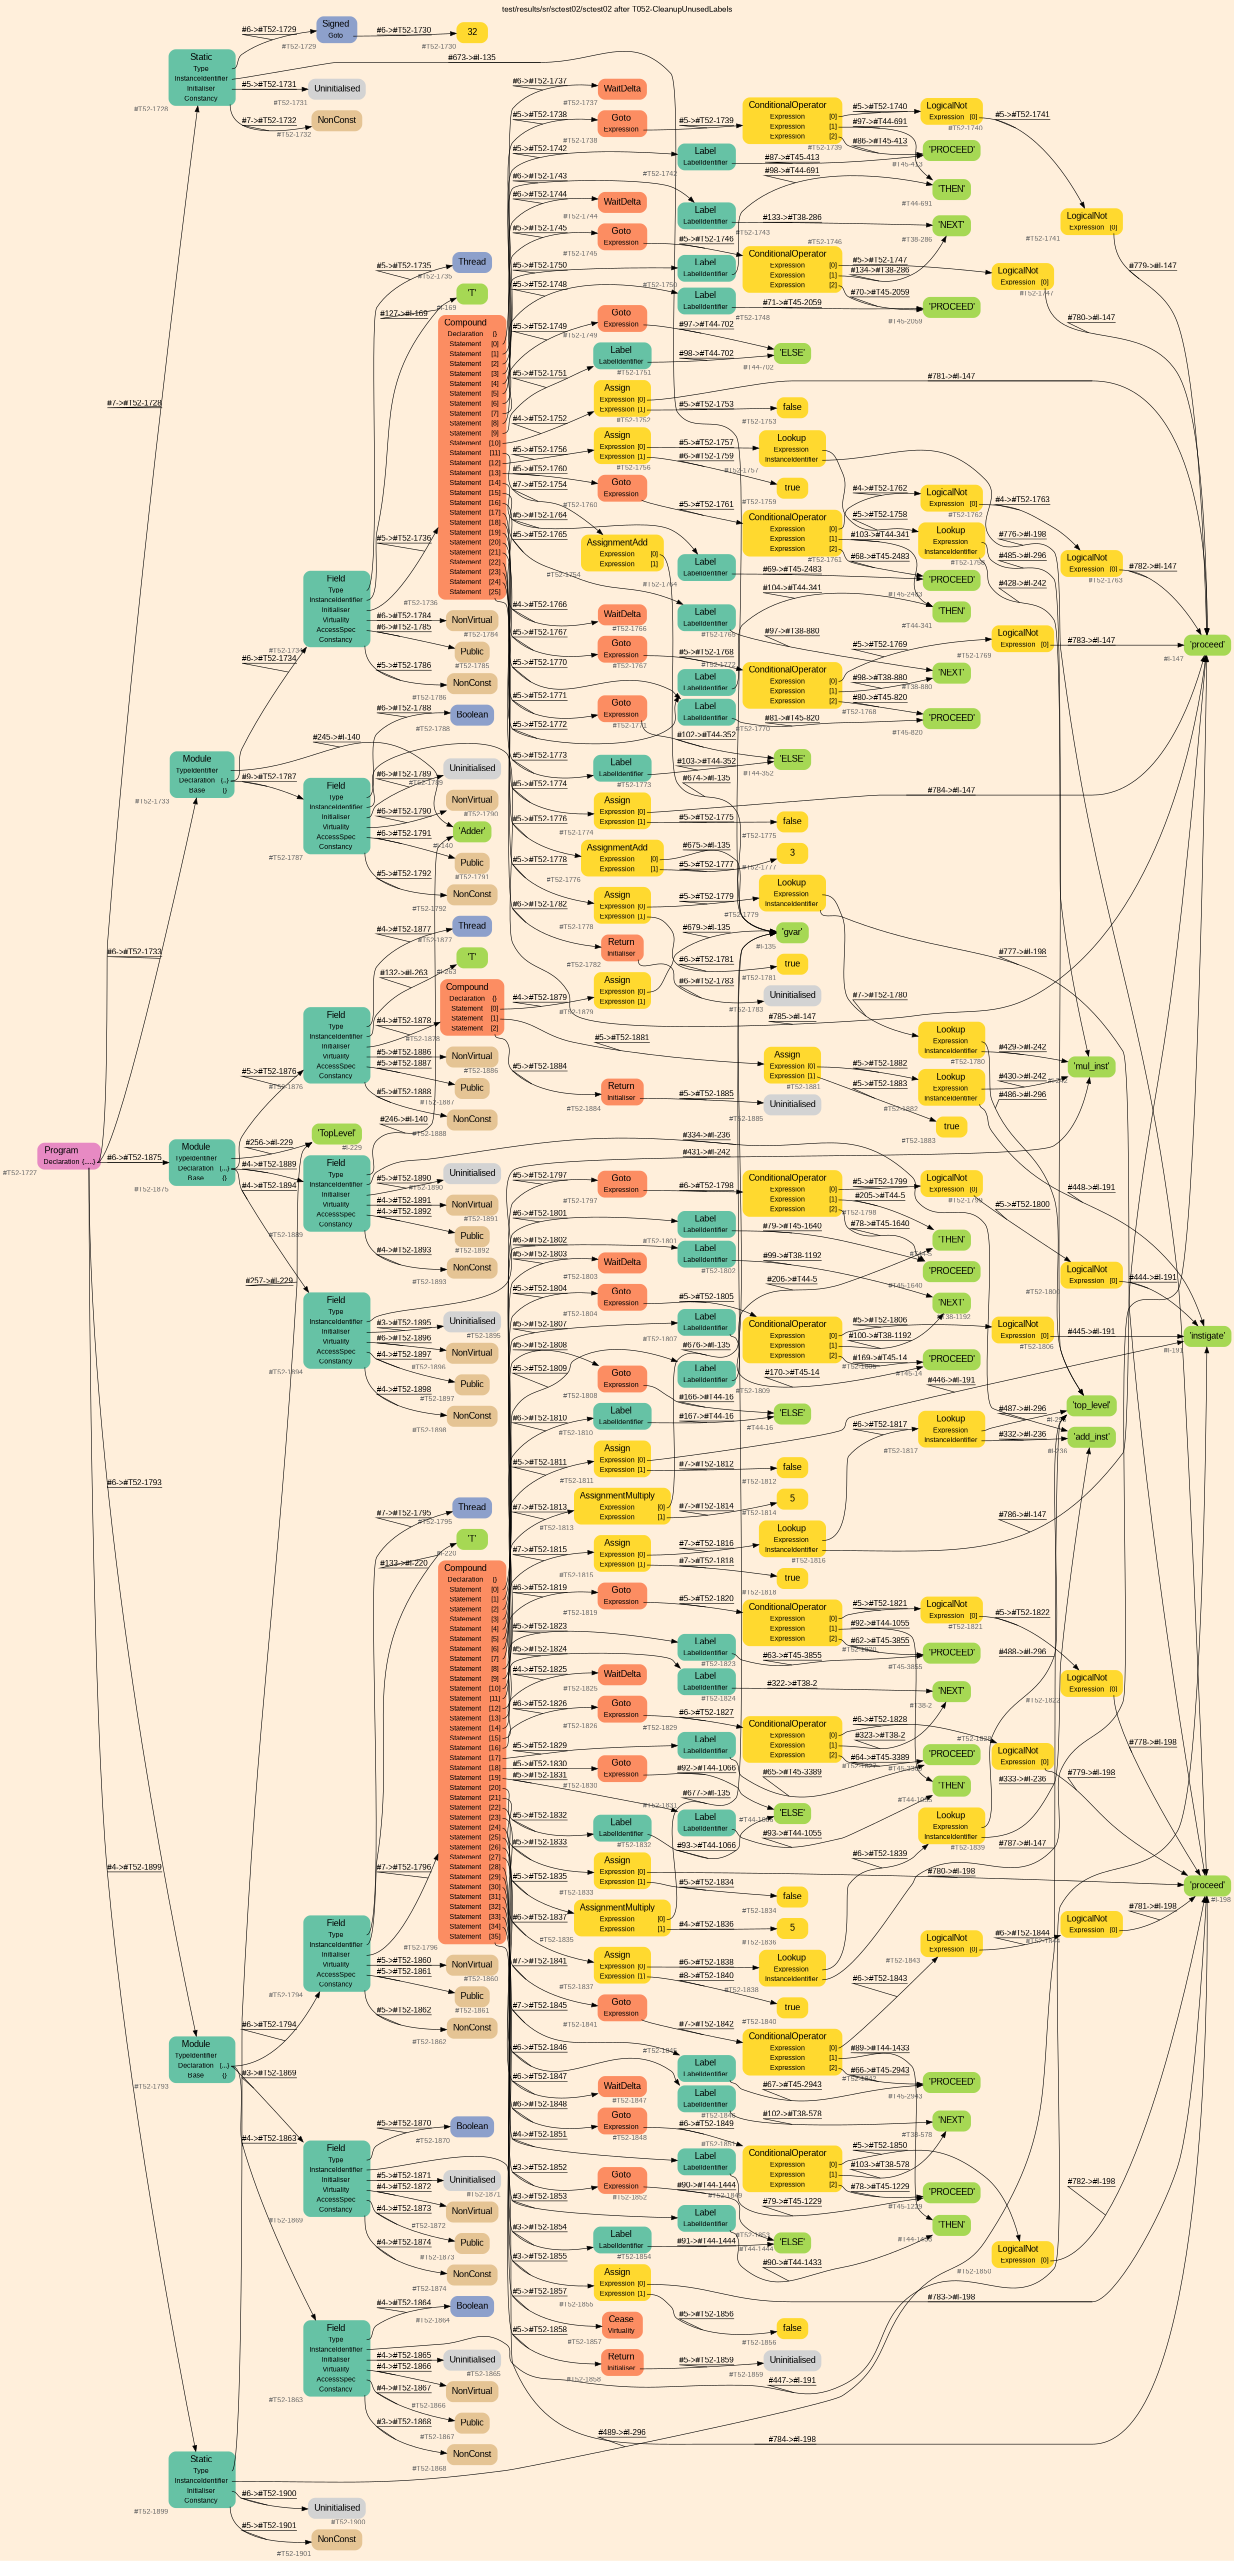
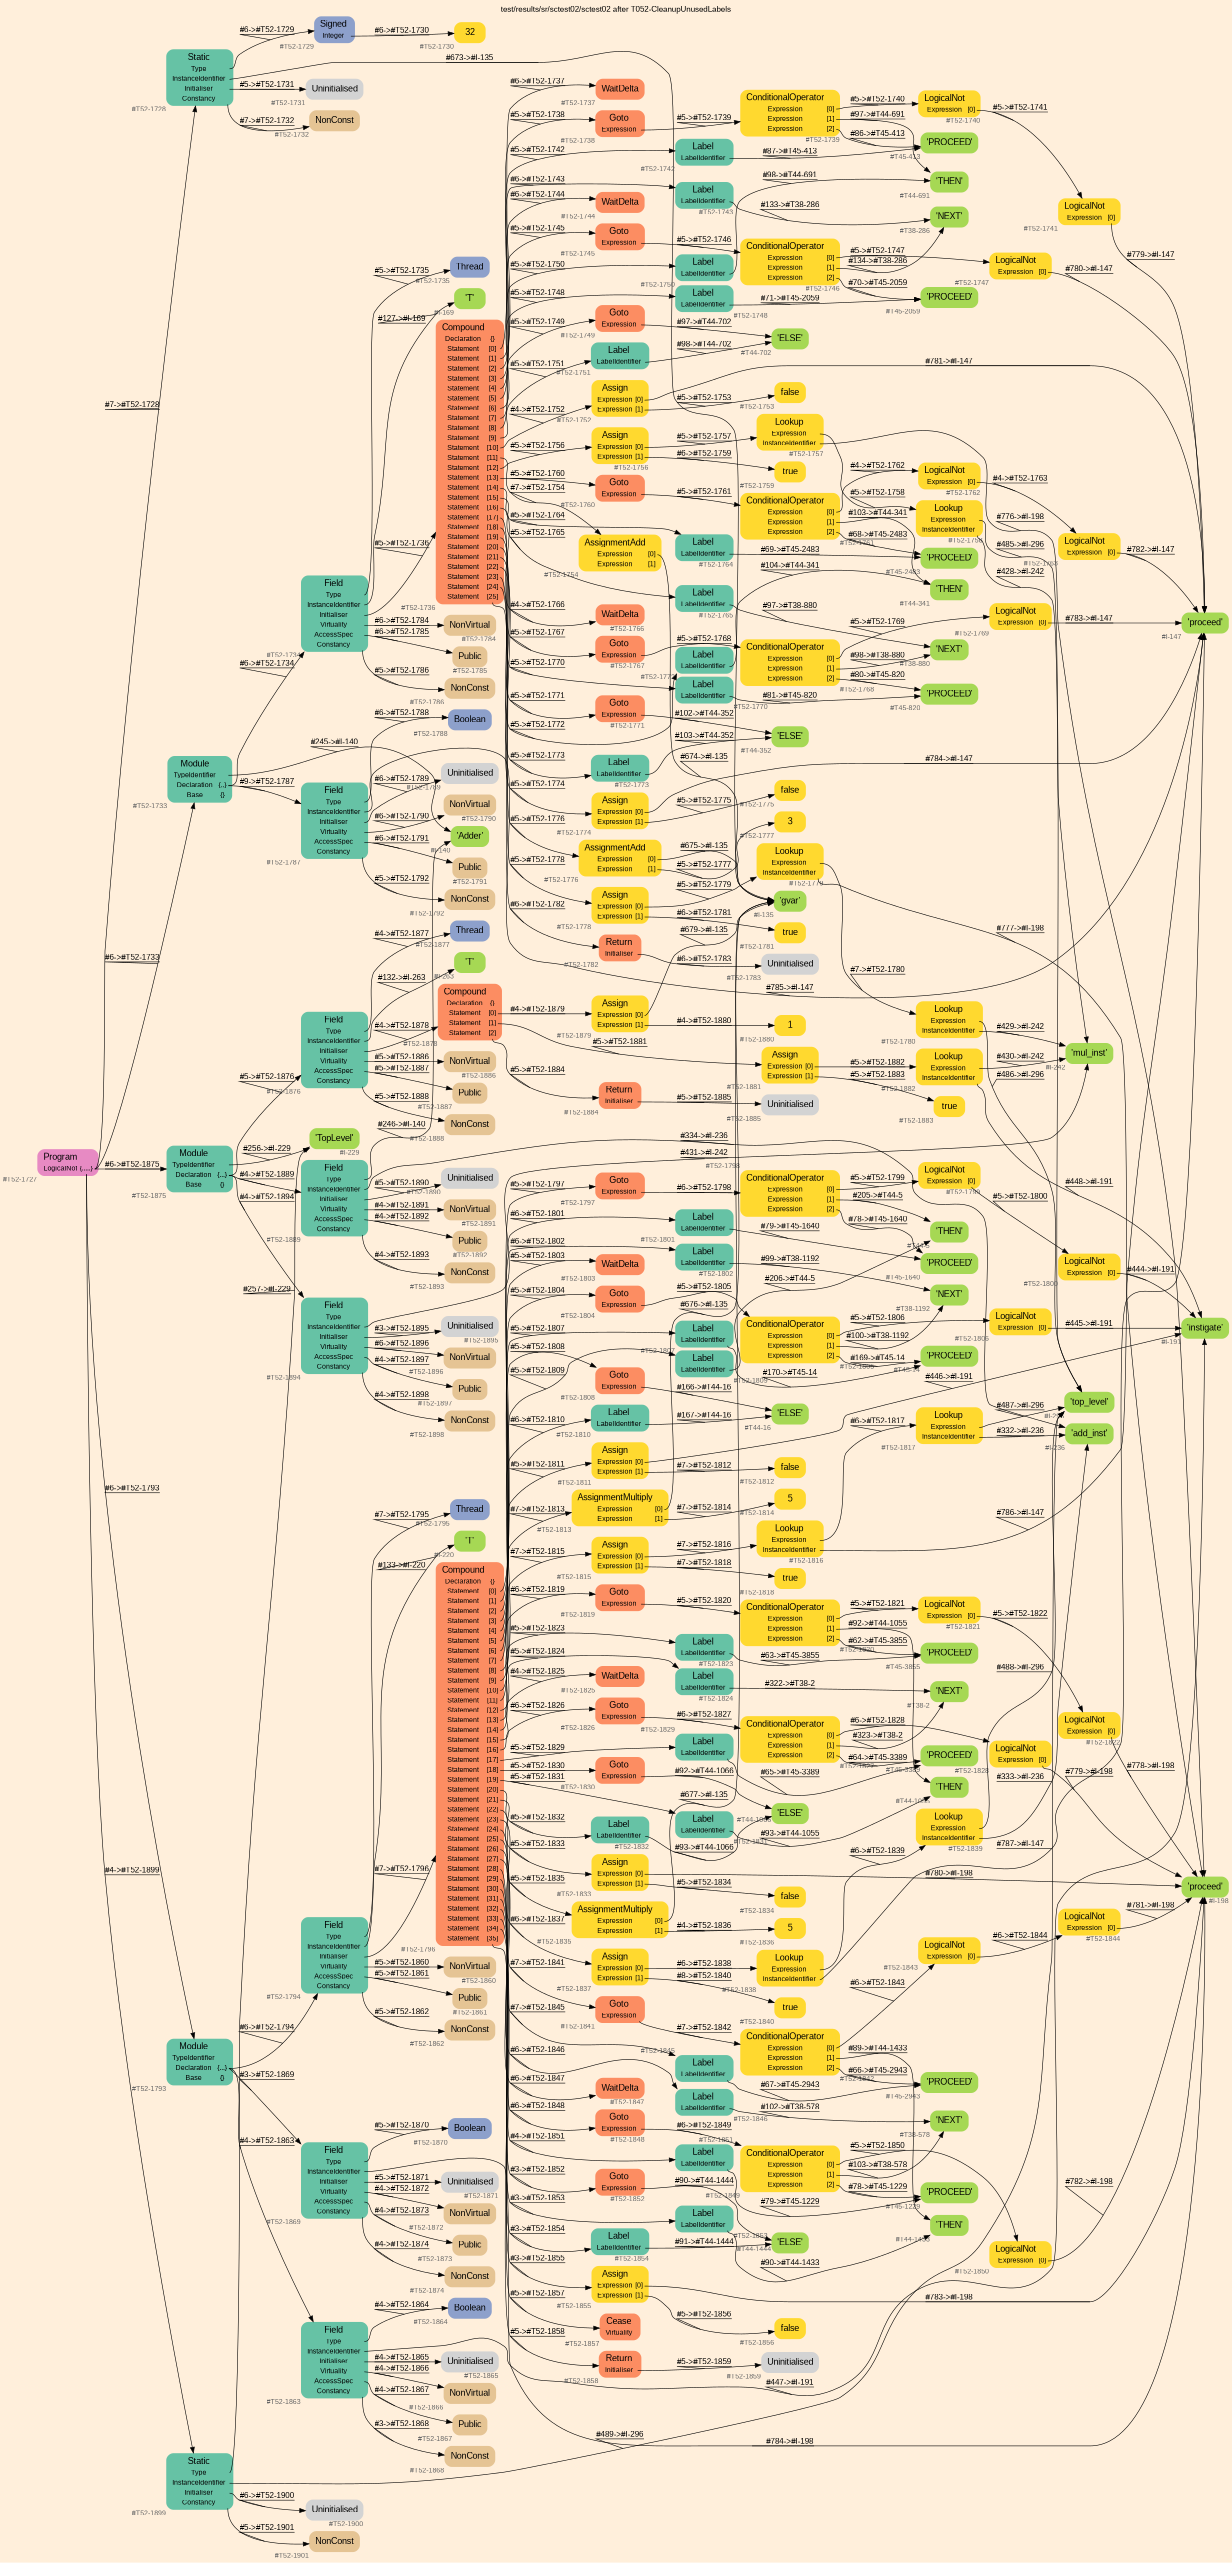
(336, 36) -> (333, 36)
none -> (790, 1026)
(62, 1162) -> (60, 1168)
